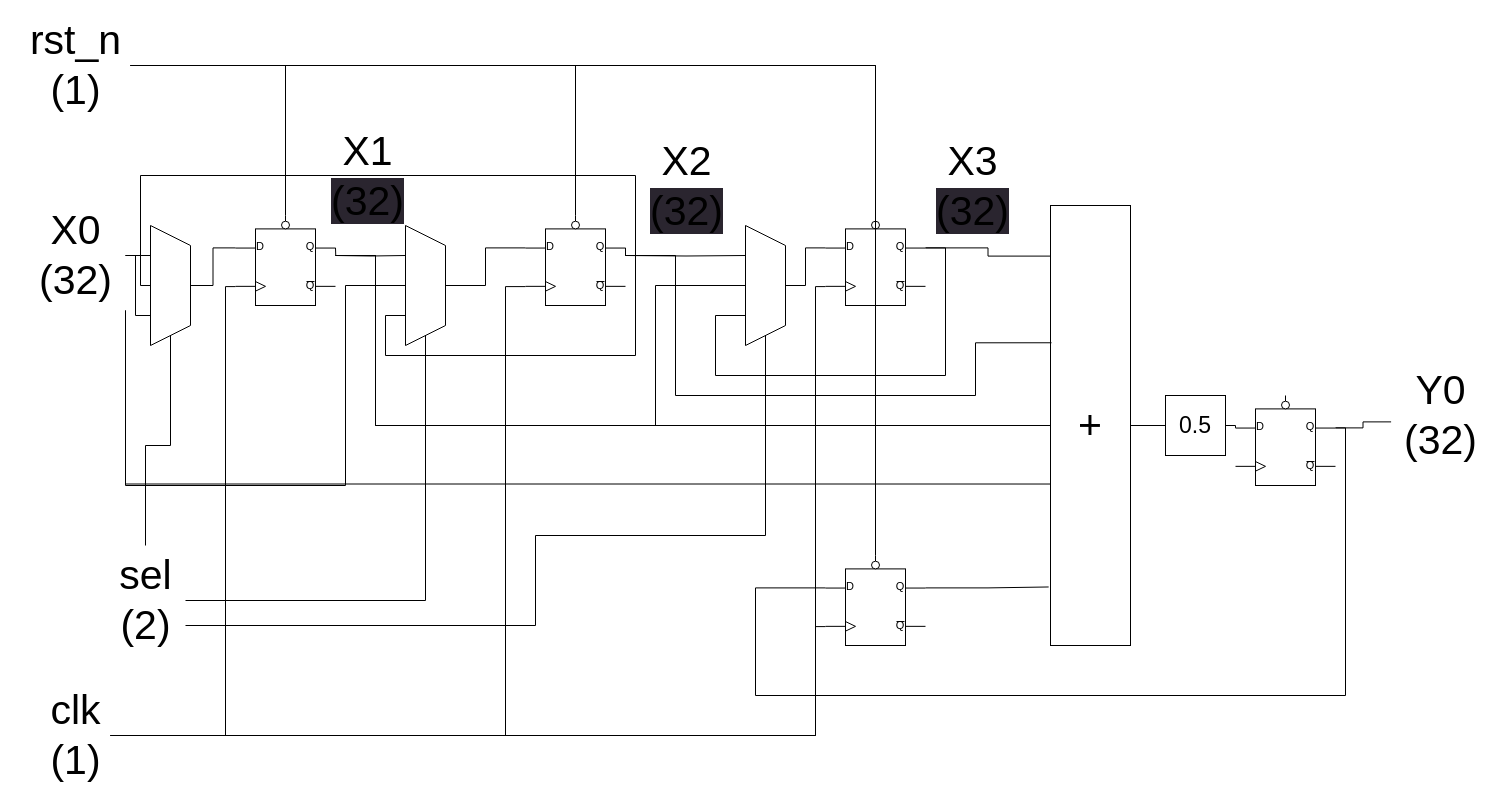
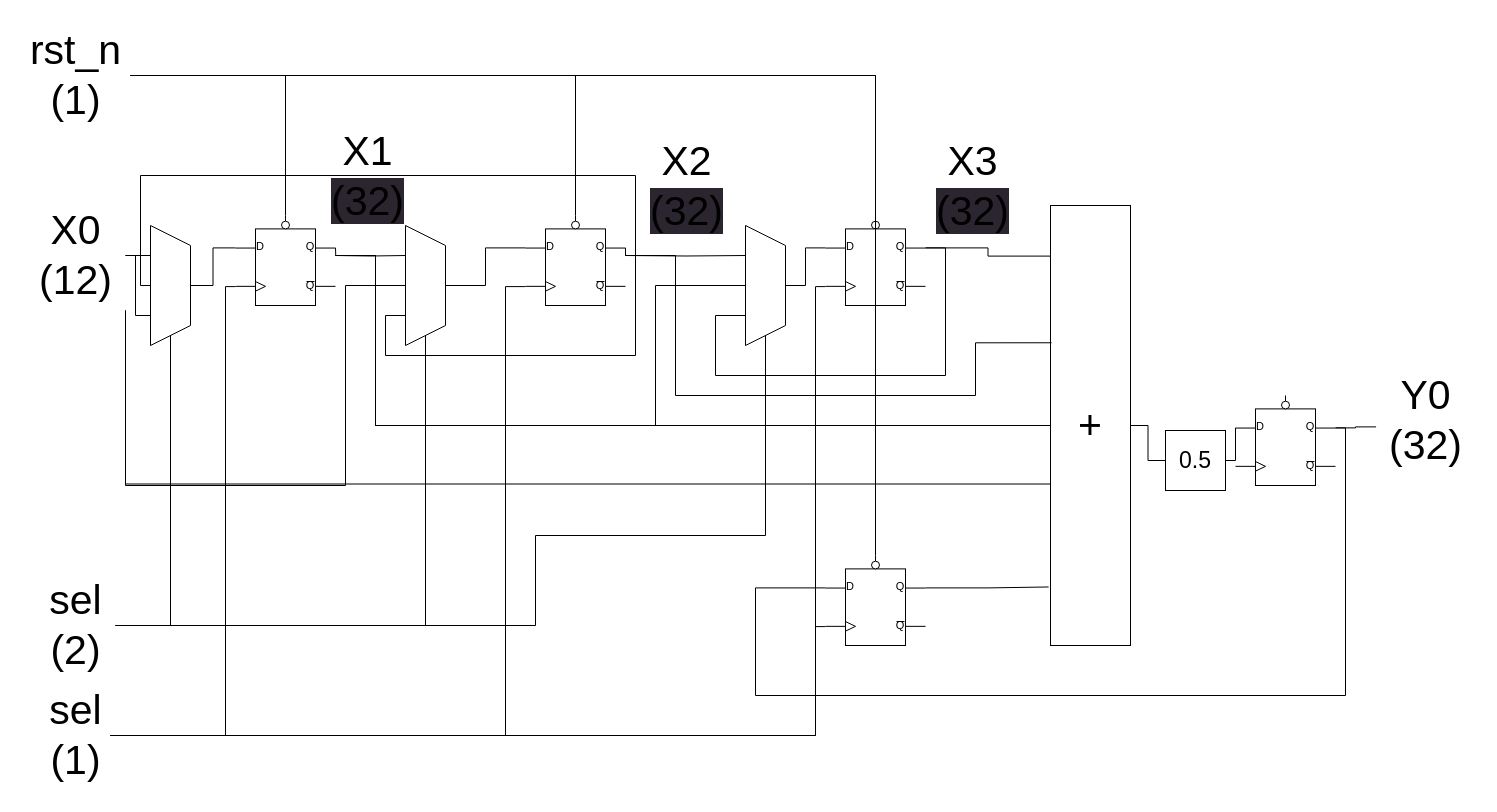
(76, 66) -> (76, 76)
(76, 256) -> (76, 256)
(1441, 416) -> (1426, 421)
(1196, 426) -> (1196, 461)
(146, 601) -> (76, 626)
(76, 736) -> (76, 736)
